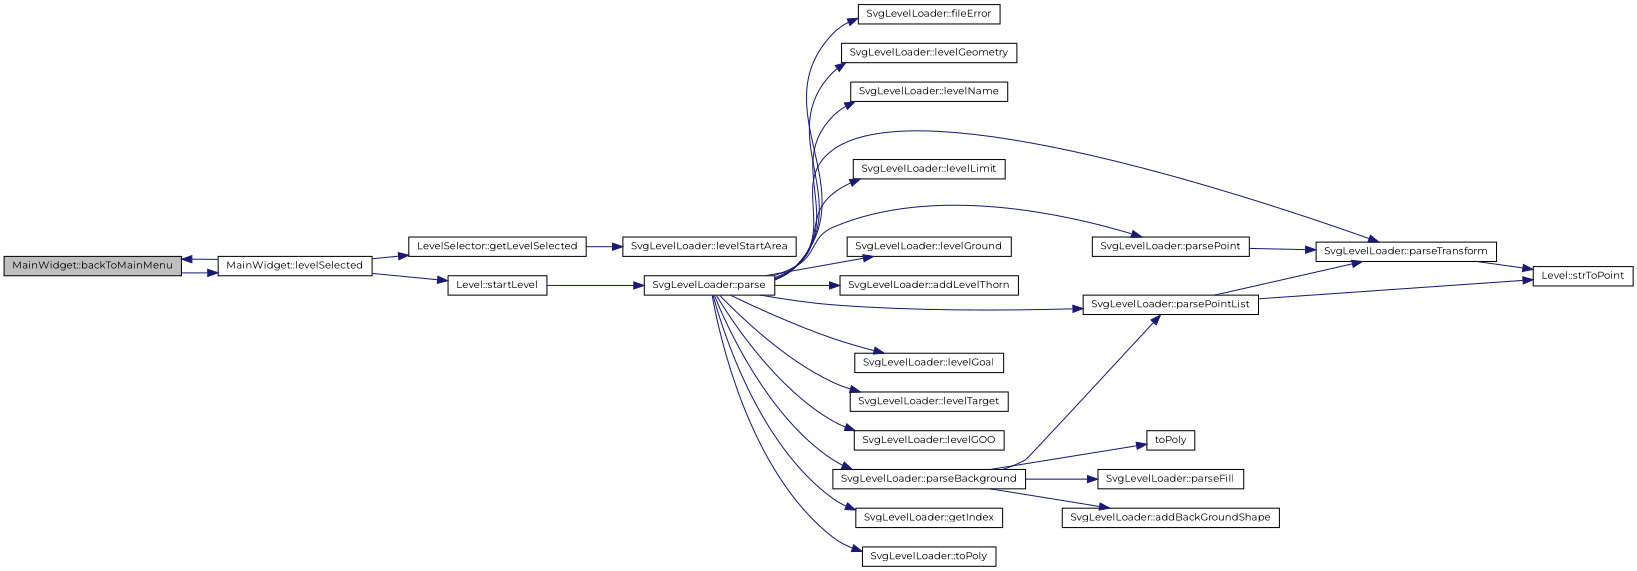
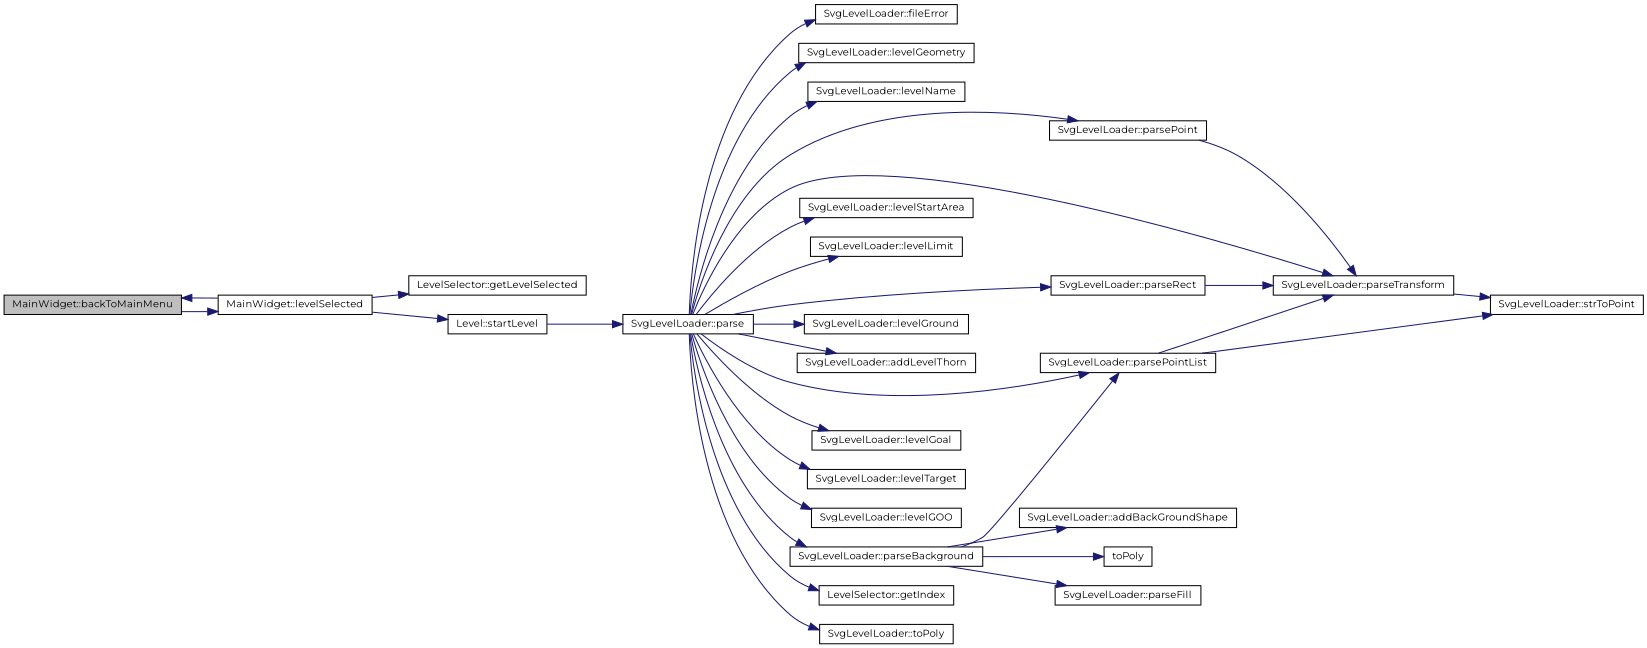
(599, 247) -> (744, 261)
(1583, 276) -> (1567, 305)
none -> (1128, 285)
(929, 518) -> (886, 595)
